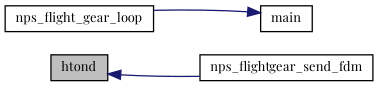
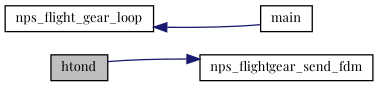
(201, 10) -> (214, 27)
(160, 76) -> (147, 60)
